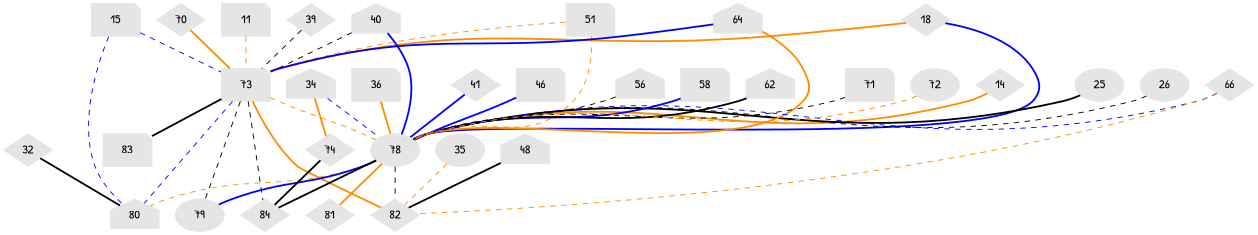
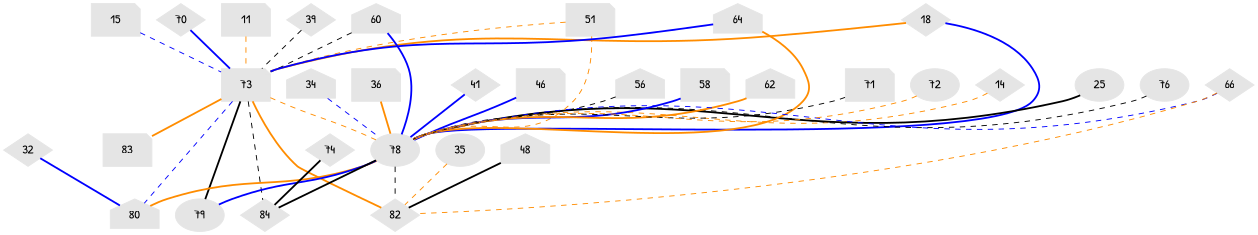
(376, 20) -> (376, 20)
(210, 49) -> (210, 49)
(1165, 85) -> (1165, 85)
(318, 111) -> none
(580, 117) -> (580, 117)
(187, 118) -> (187, 118)
(701, 118) -> (701, 118)
(89, 124) -> none
(223, 150) -> (223, 150)
(80, 182) -> (80, 182)
(269, 182) -> (269, 182)
(330, 215) -> none
